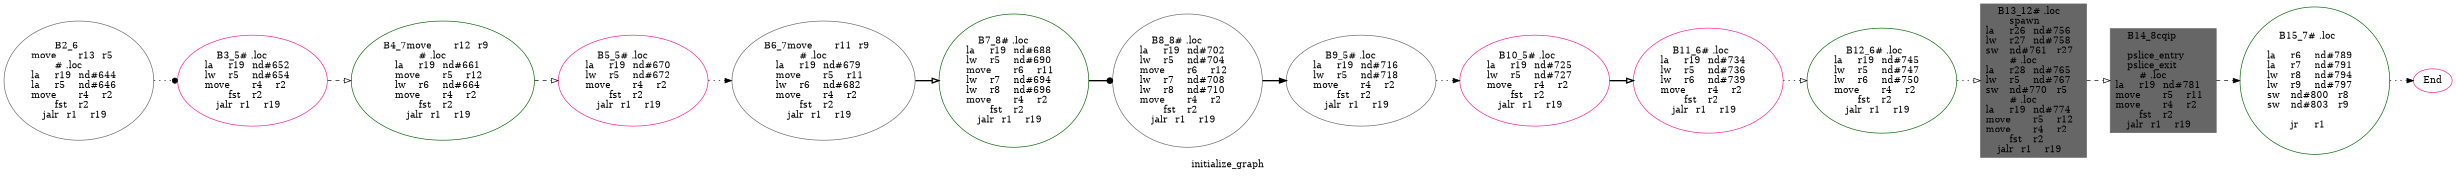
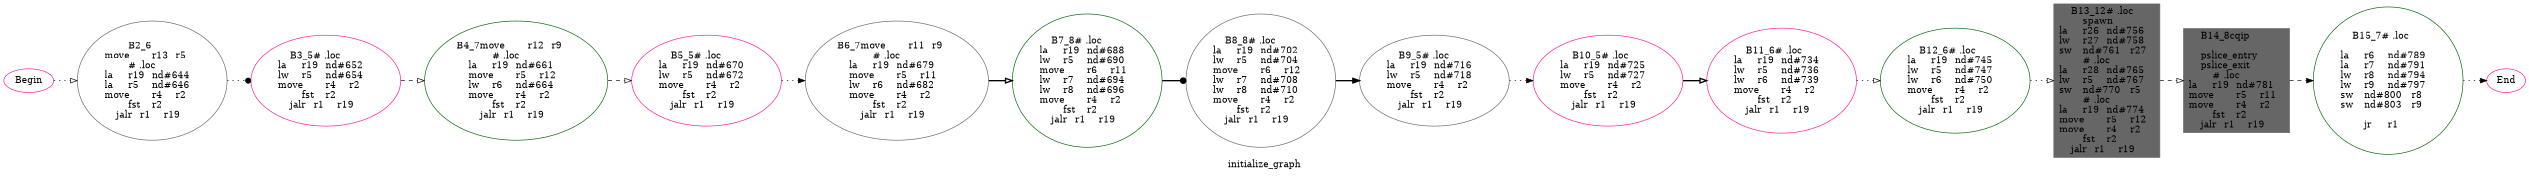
none -> (29, 81)
